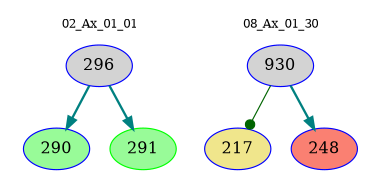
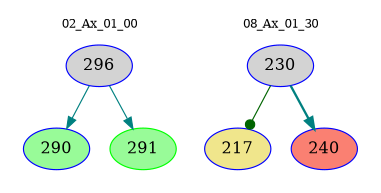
(100, 25) -> (100, 25)
(280, 66) -> (280, 66)
(81, 102) -> (81, 102)
(118, 102) -> (118, 102)
(324, 149) -> (324, 149)
